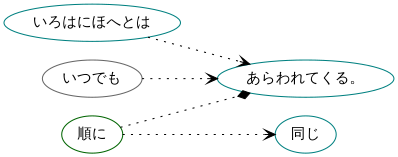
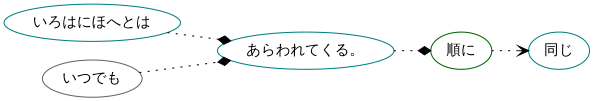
(194, 49) -> (193, 36)
(174, 79) -> (179, 67)
(179, 112) -> (406, 51)
